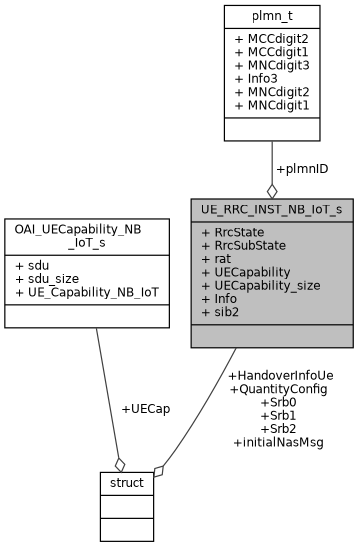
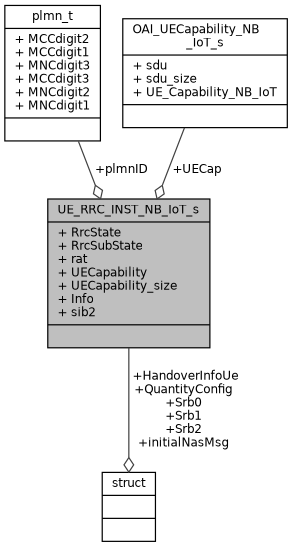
(256, 79) -> (52, 79)
(108, 393) -> (173, 156)
